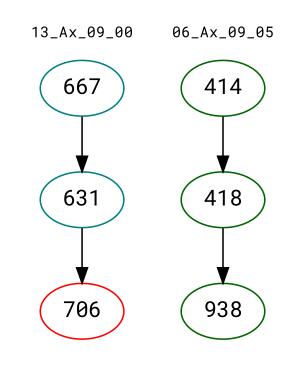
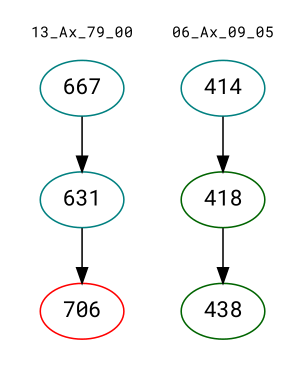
(83, 33) -> (83, 33)
(223, 88) -> (223, 88)
(223, 311) -> (223, 311)
